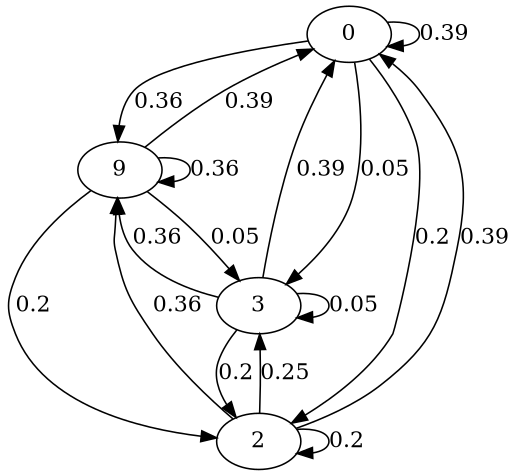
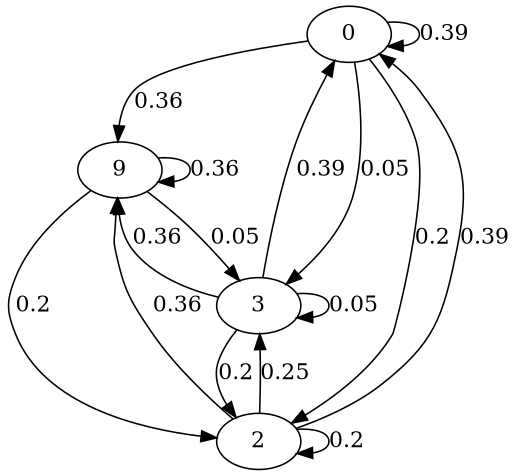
(218, 94) -> none
